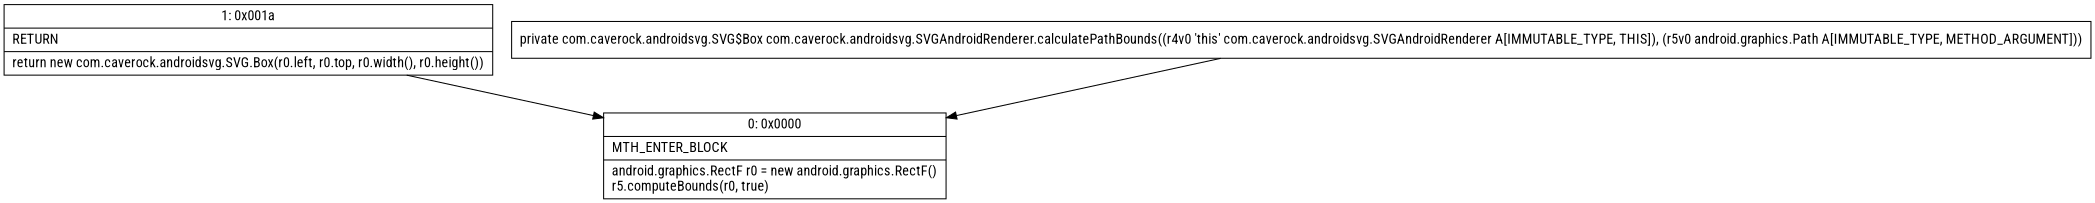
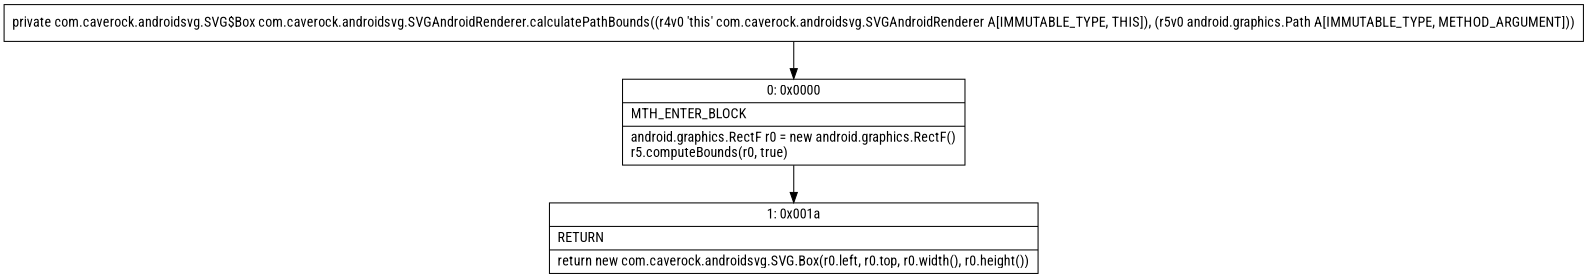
(500, 95) -> (794, 179)
